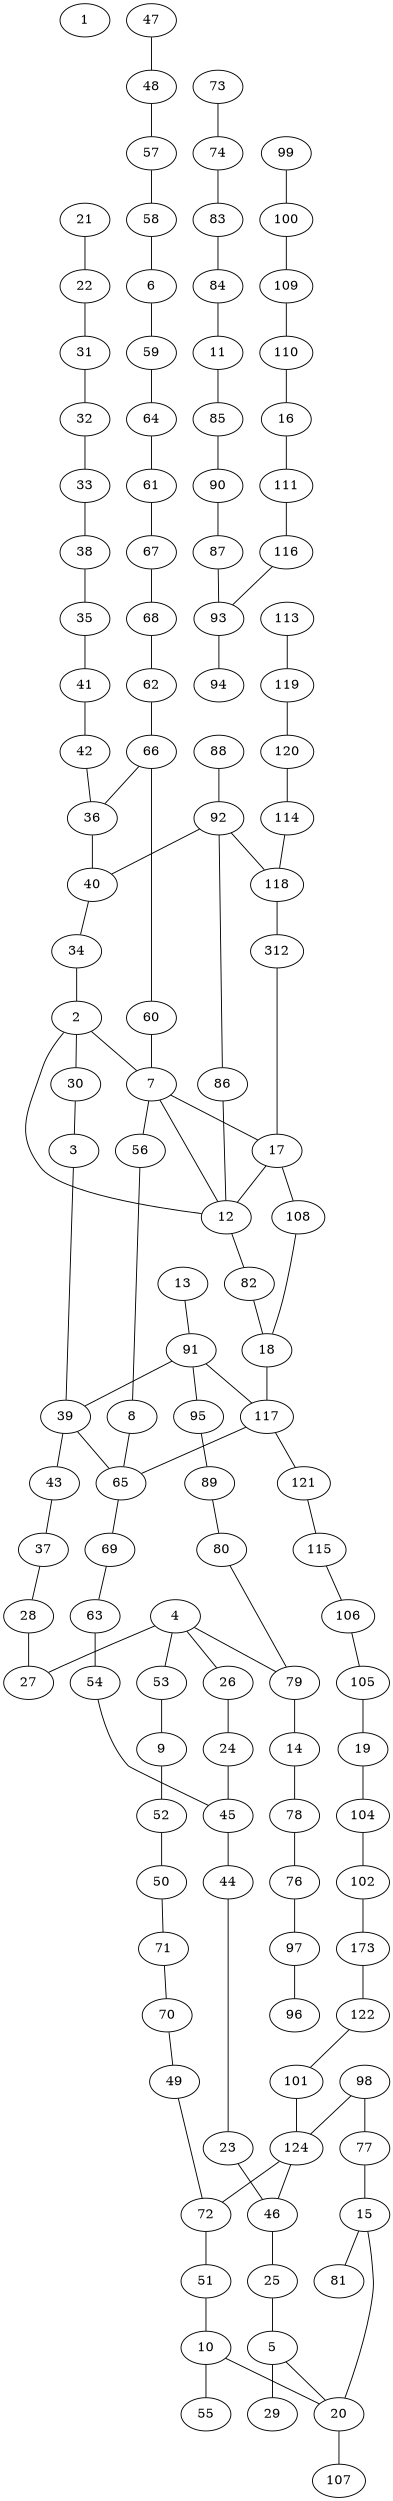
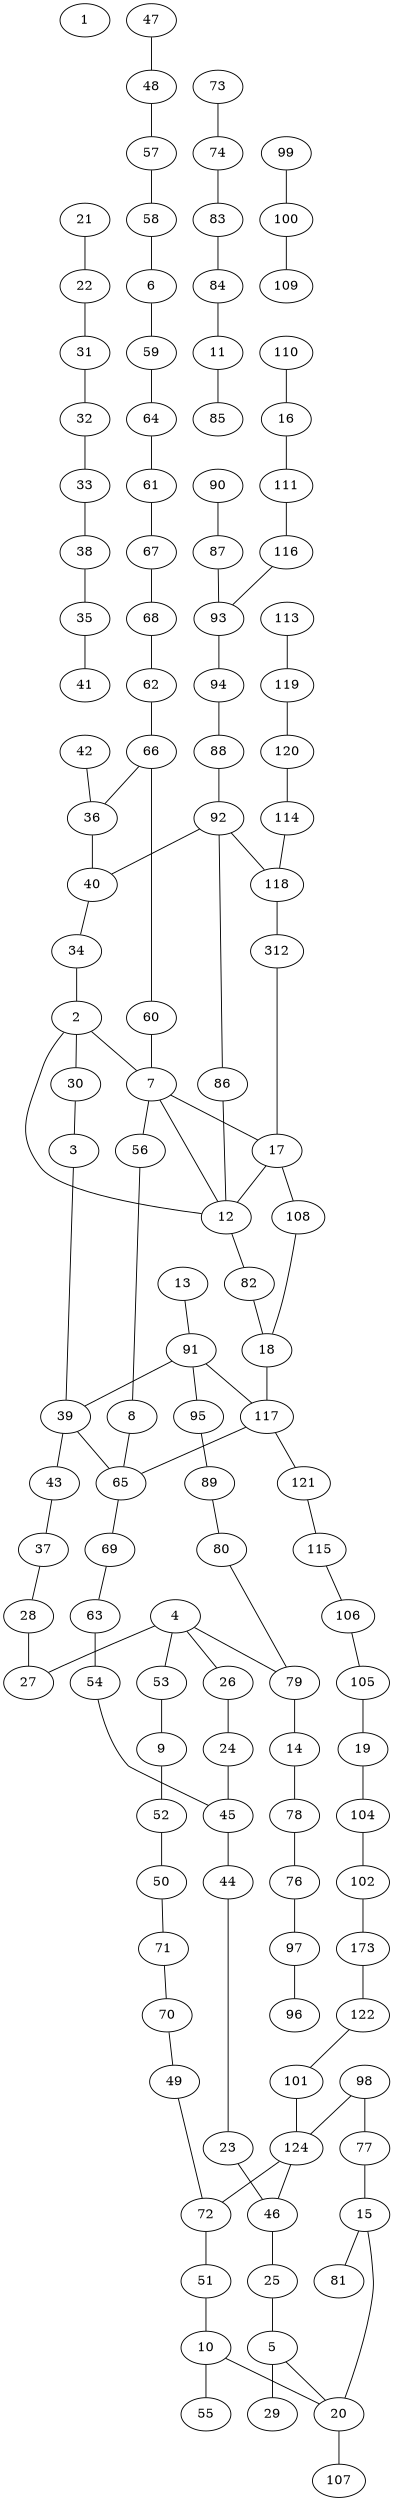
(286, 320) -> none
(218, 453) -> none
(85, 719) -> none
none -> (219, 719)
